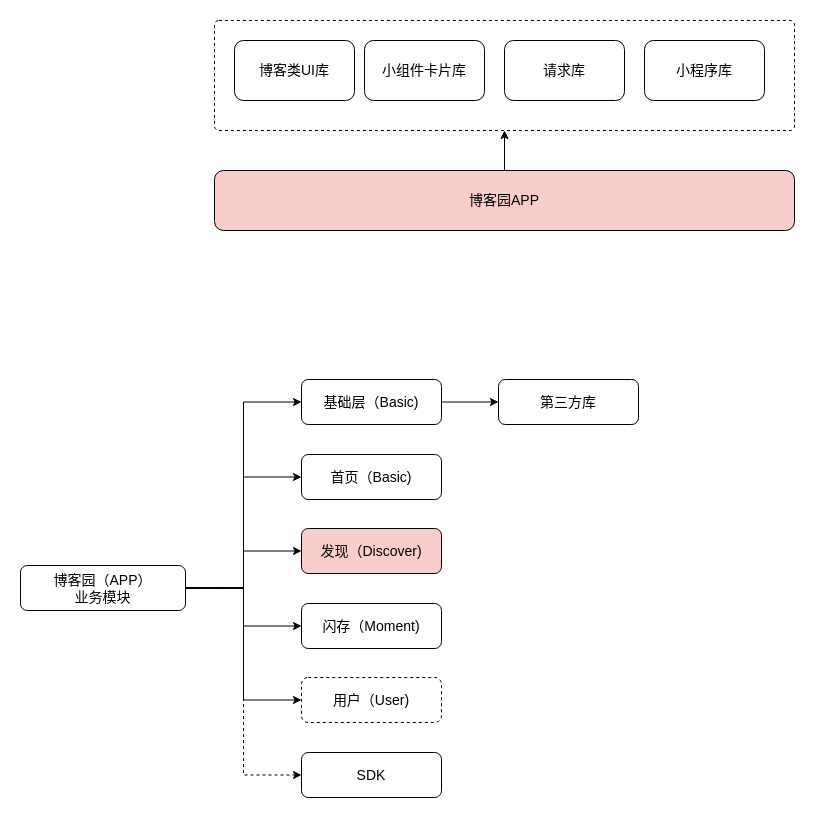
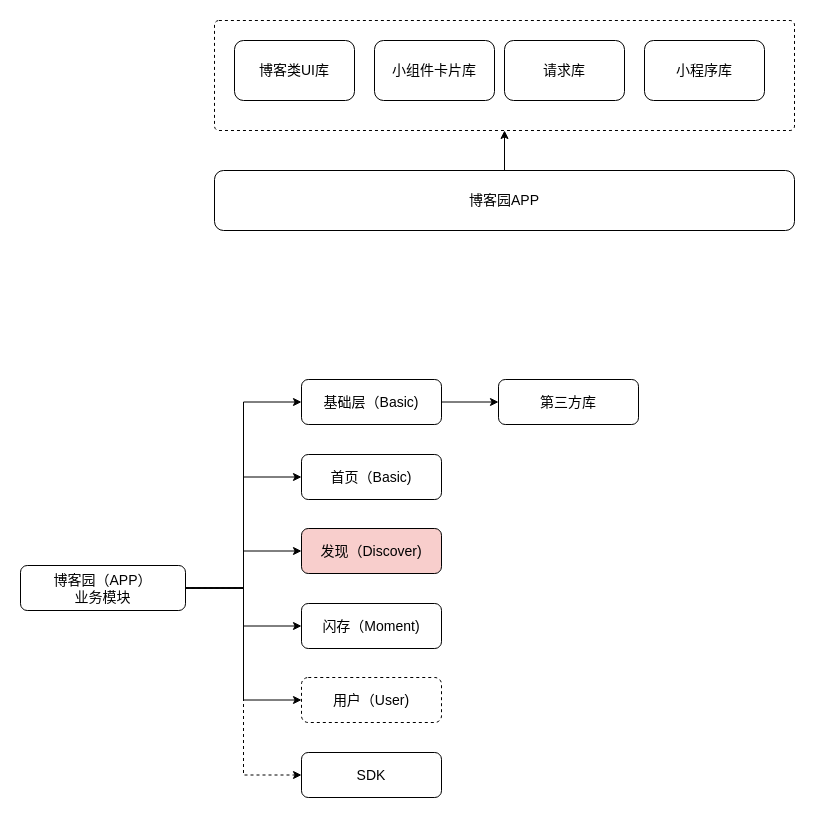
(425, 71) -> (435, 71)
(505, 201) -> (505, 201)
